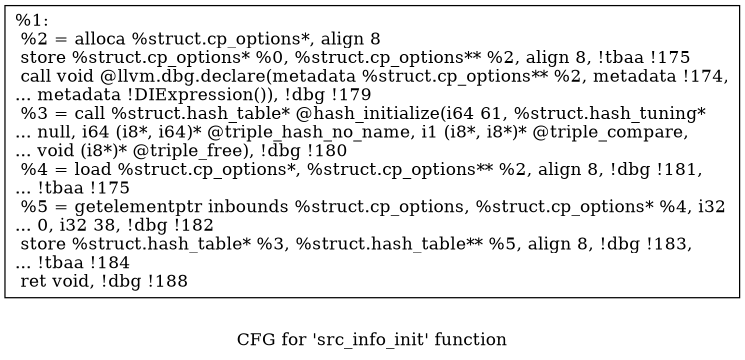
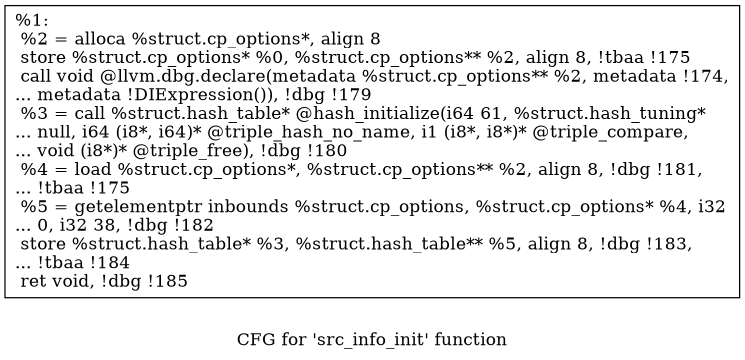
(102, 282) -> (102, 282)
